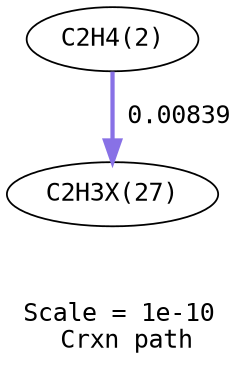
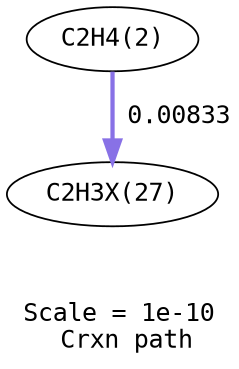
(172, 117) -> (172, 117)
